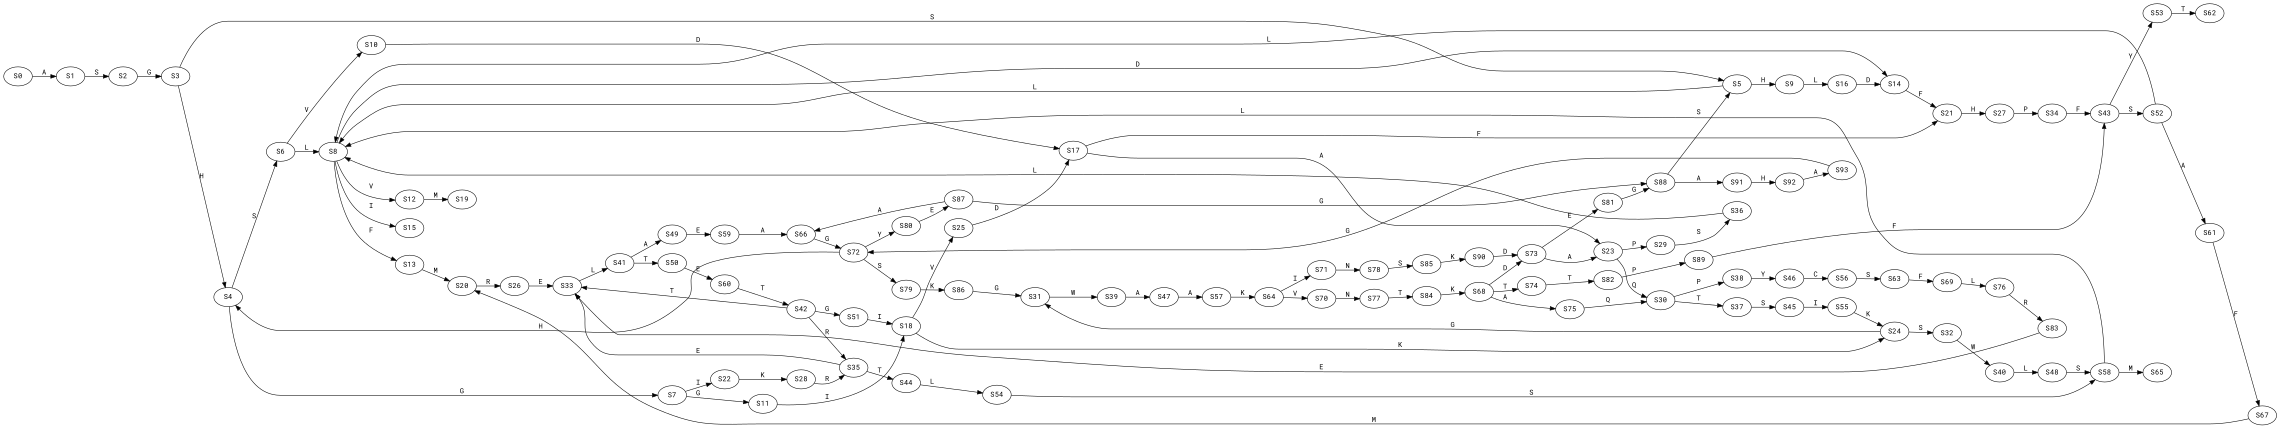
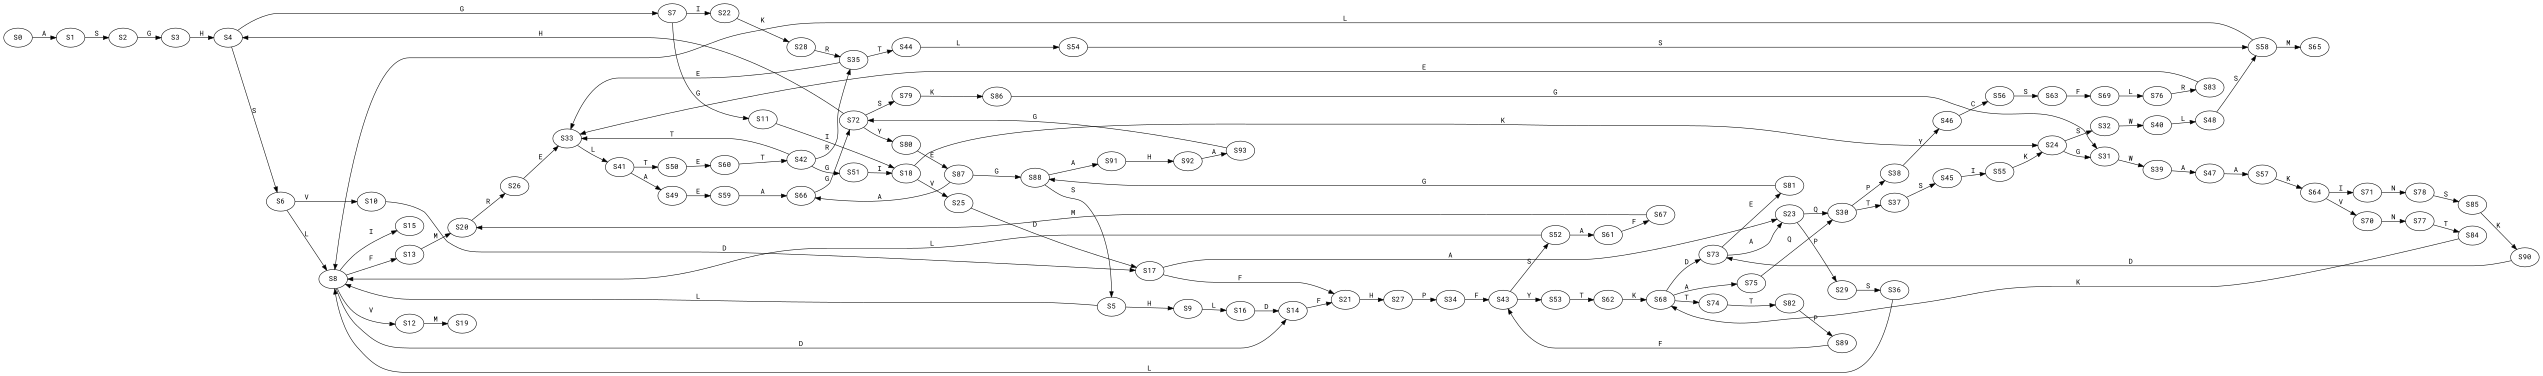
(942, 21) -> none
none -> (1632, 300)
